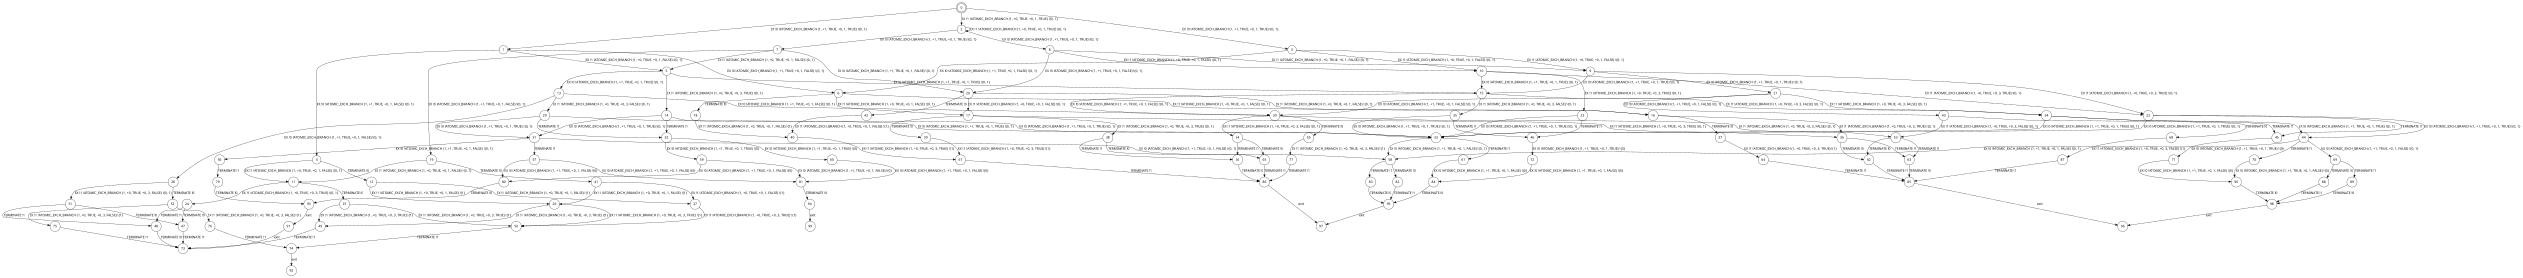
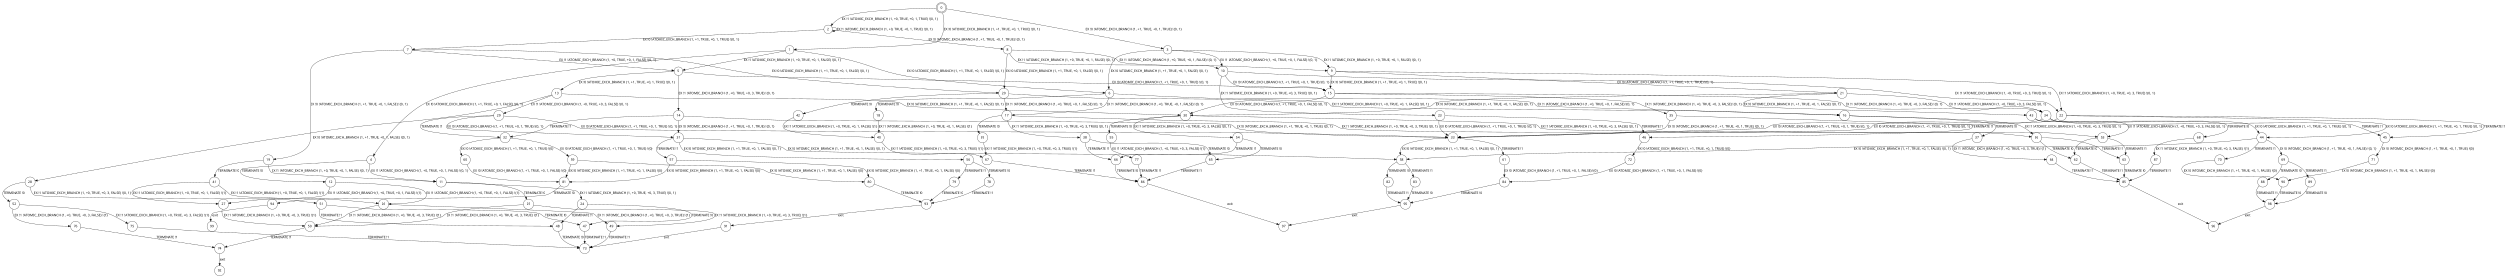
none -> (989, 182)
